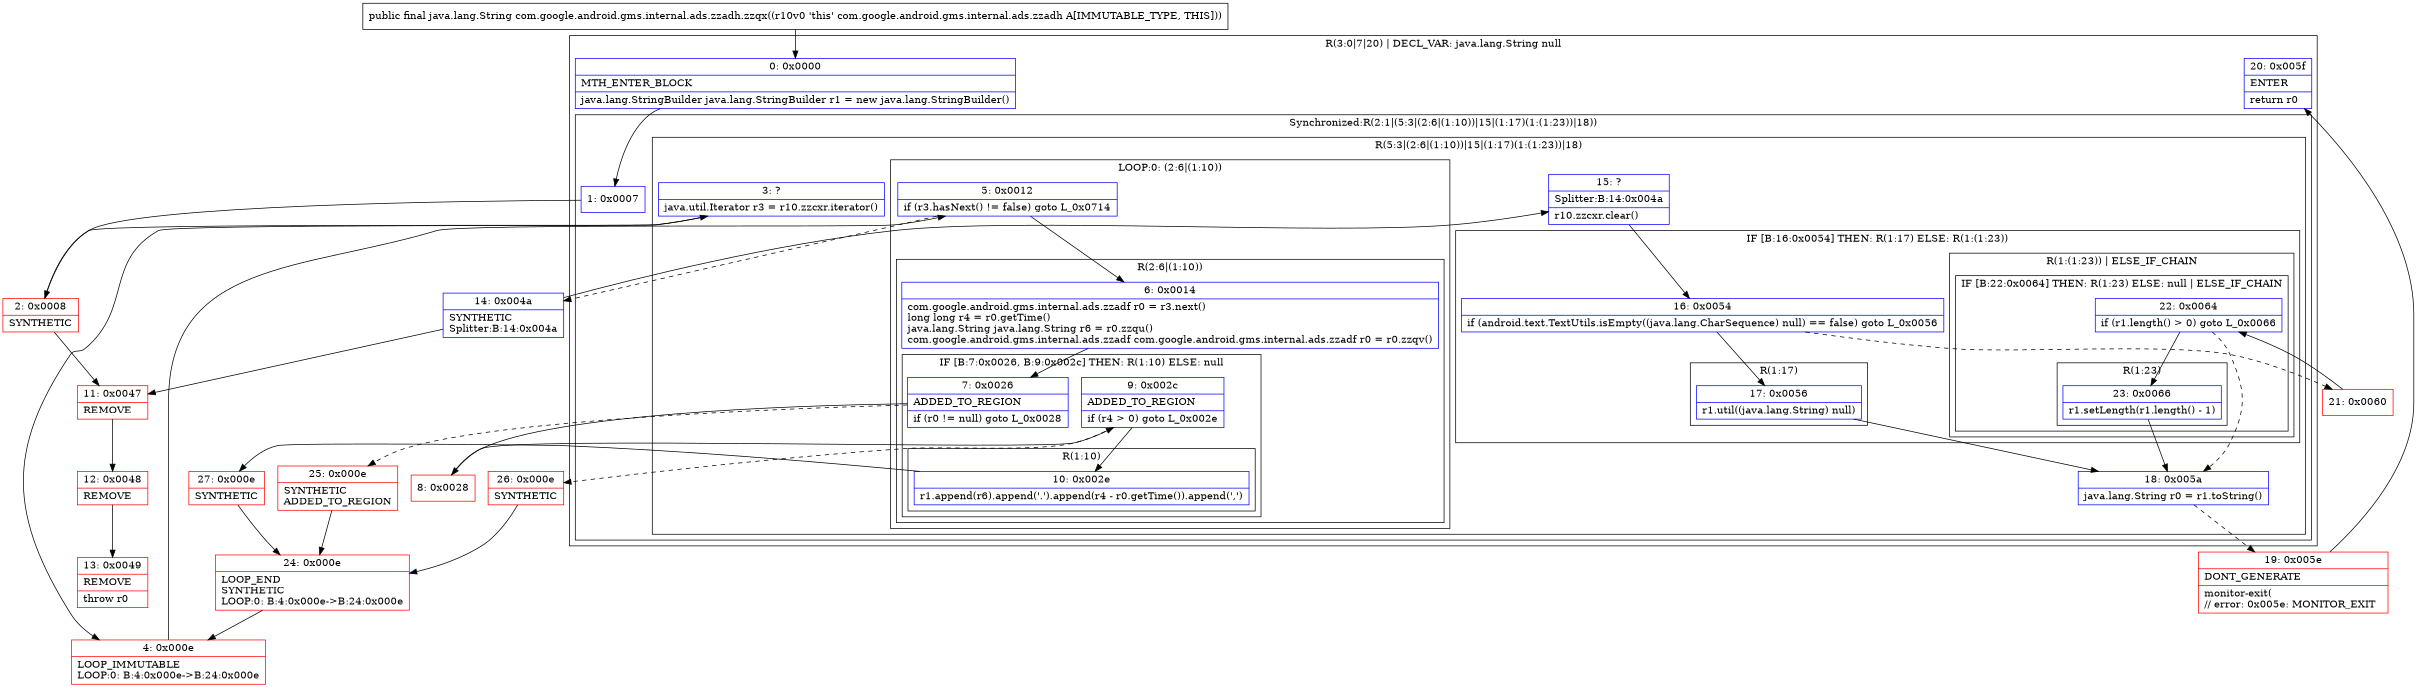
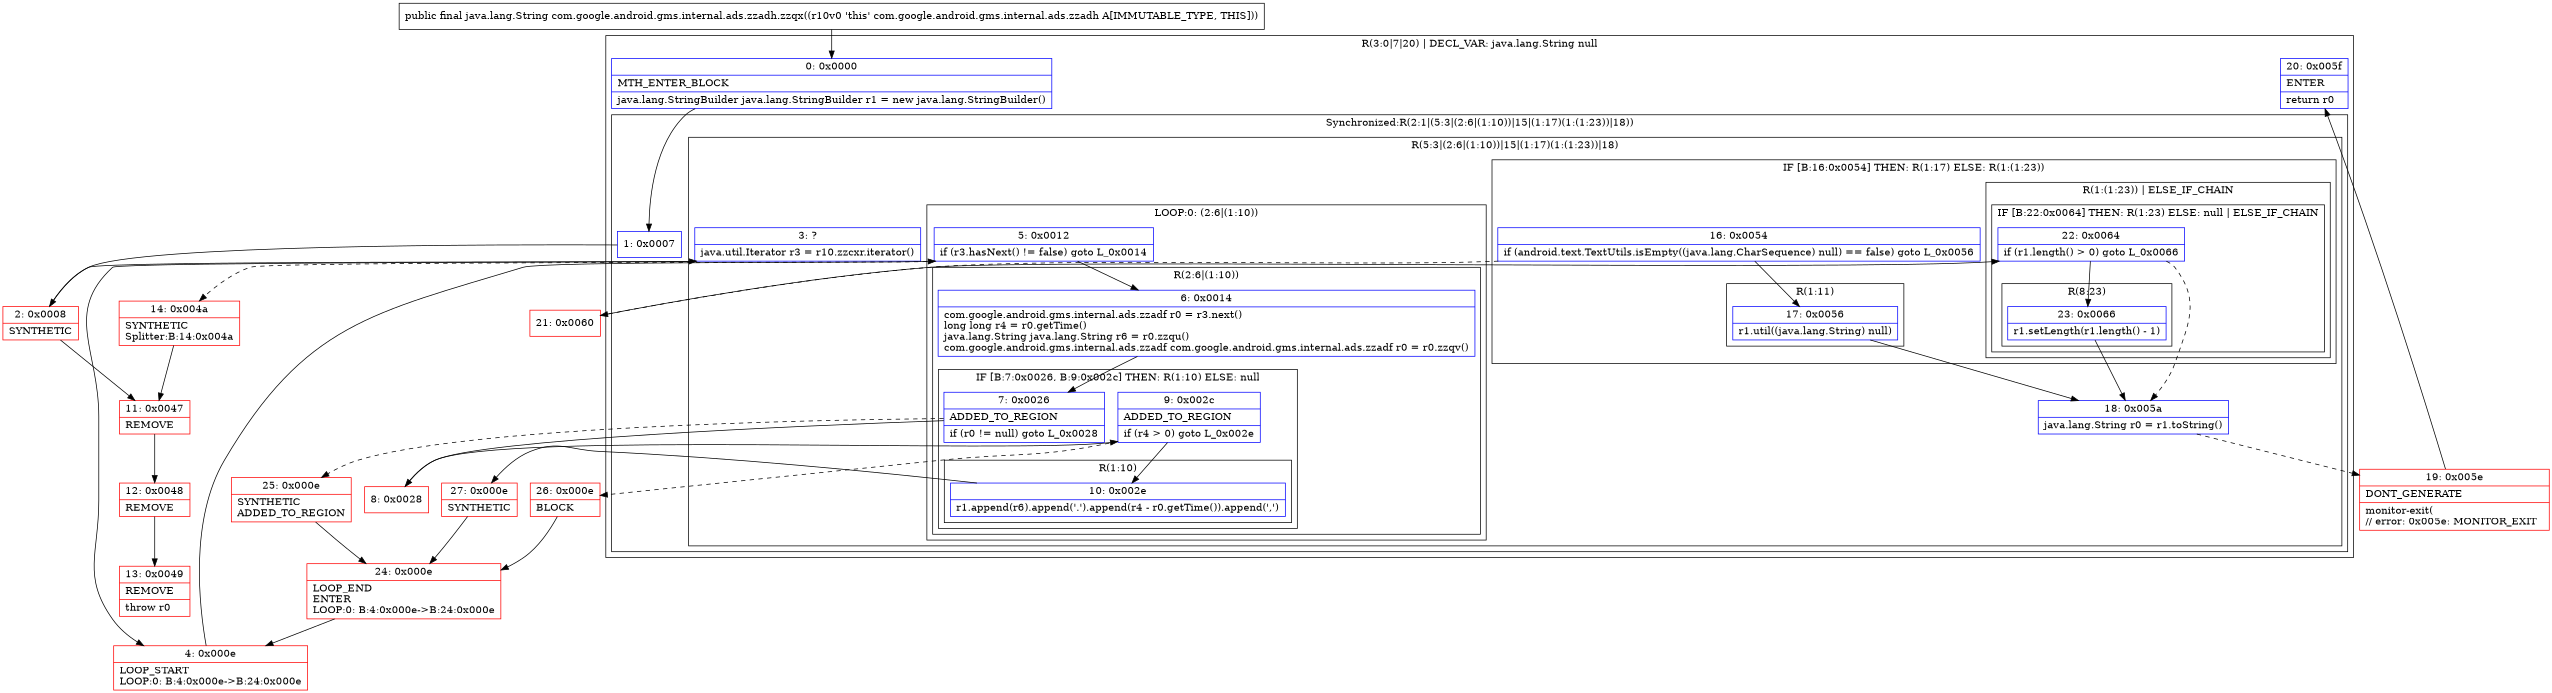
(1609, 199) -> none
(1008, 207) -> (1044, 252)
(503, 315) -> (179, 323)
(1779, 371) -> (1815, 292)
(2142, 371) -> (2087, 292)
(526, 496) -> (555, 508)
(253, 591) -> (332, 599)
(129, 665) -> (154, 670)
